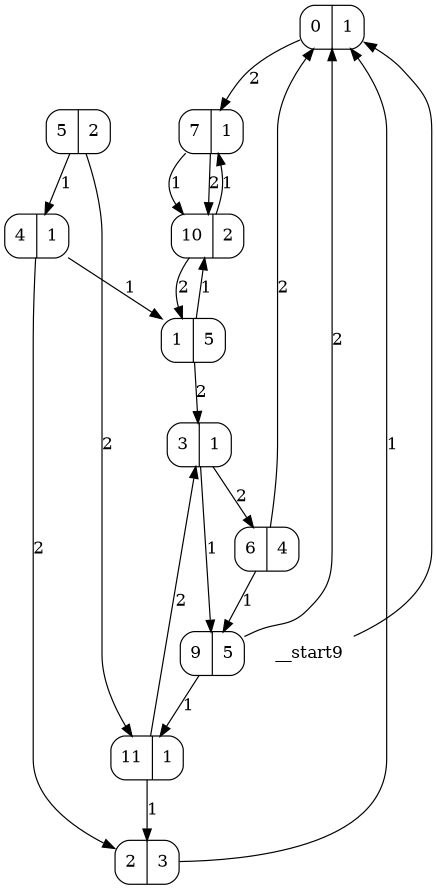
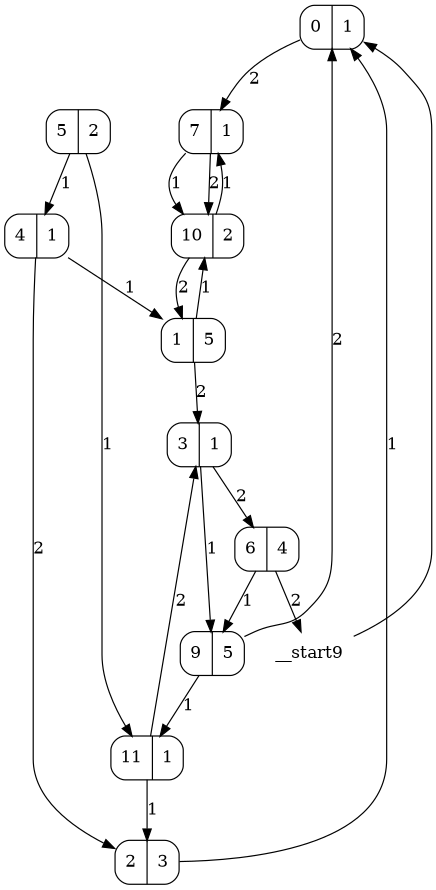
(278, 290) -> (286, 596)
(108, 445) -> (108, 445)
